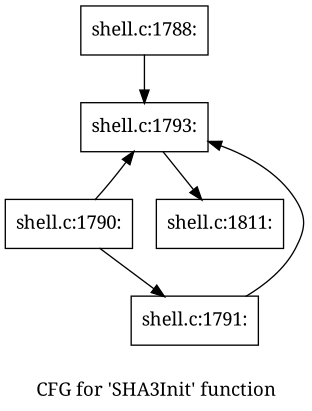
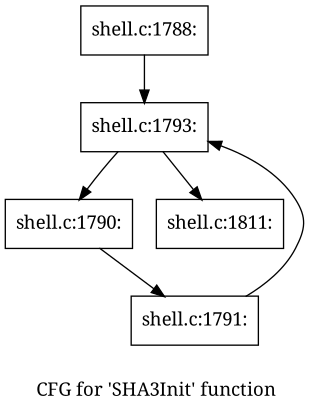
(111, 182) -> (102, 170)
